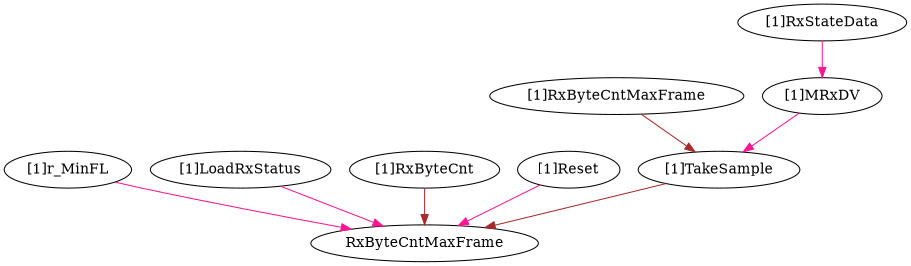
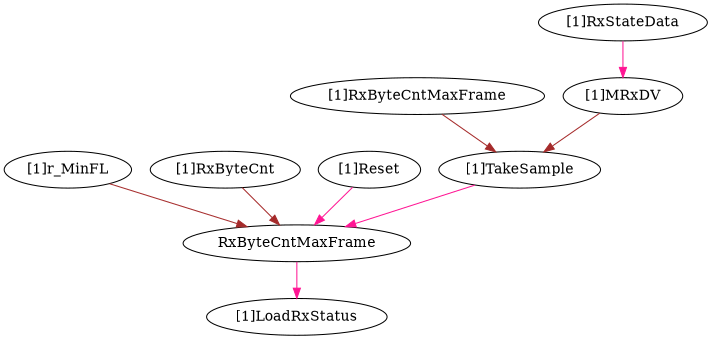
(775, 130) -> (576, 130)
(327, 204) -> (297, 275)
(580, 204) -> (415, 204)
(228, 206) -> (173, 204)
